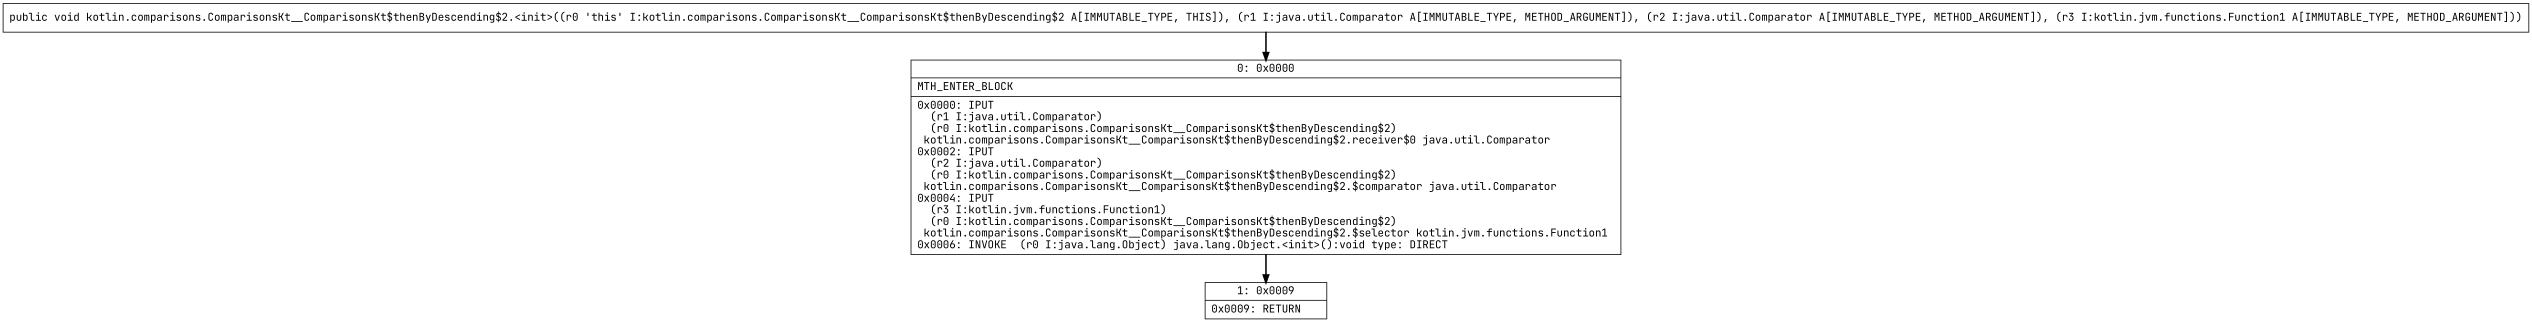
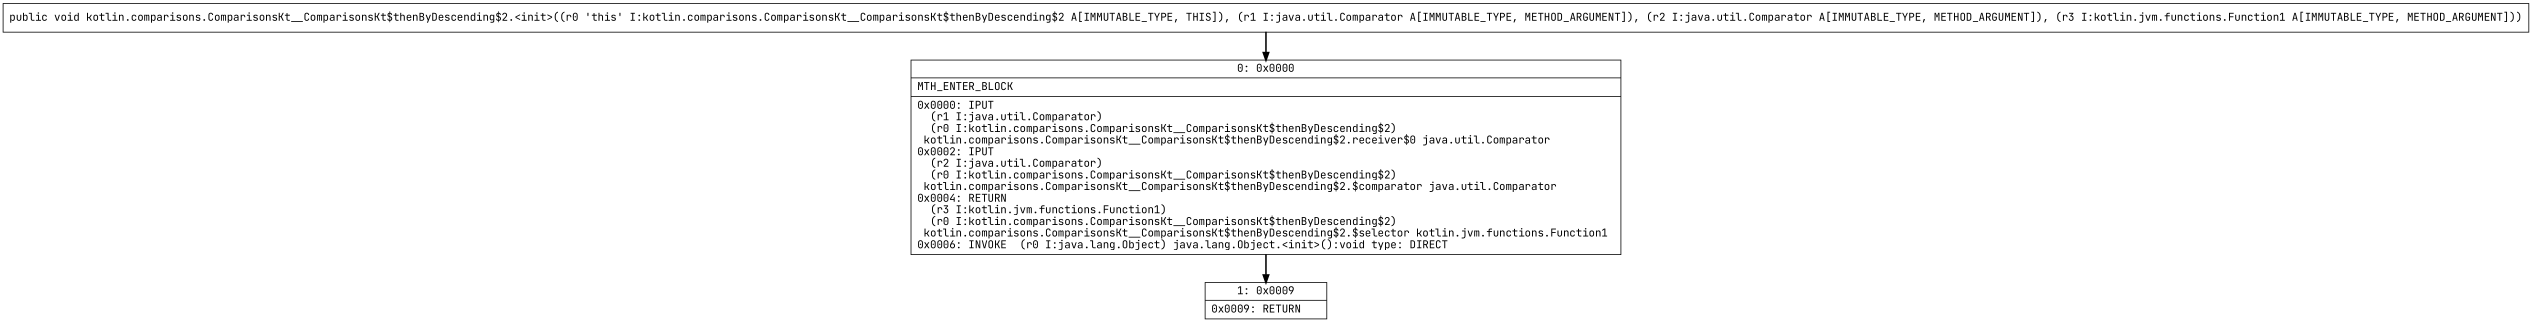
(962, 198) -> (969, 198)
